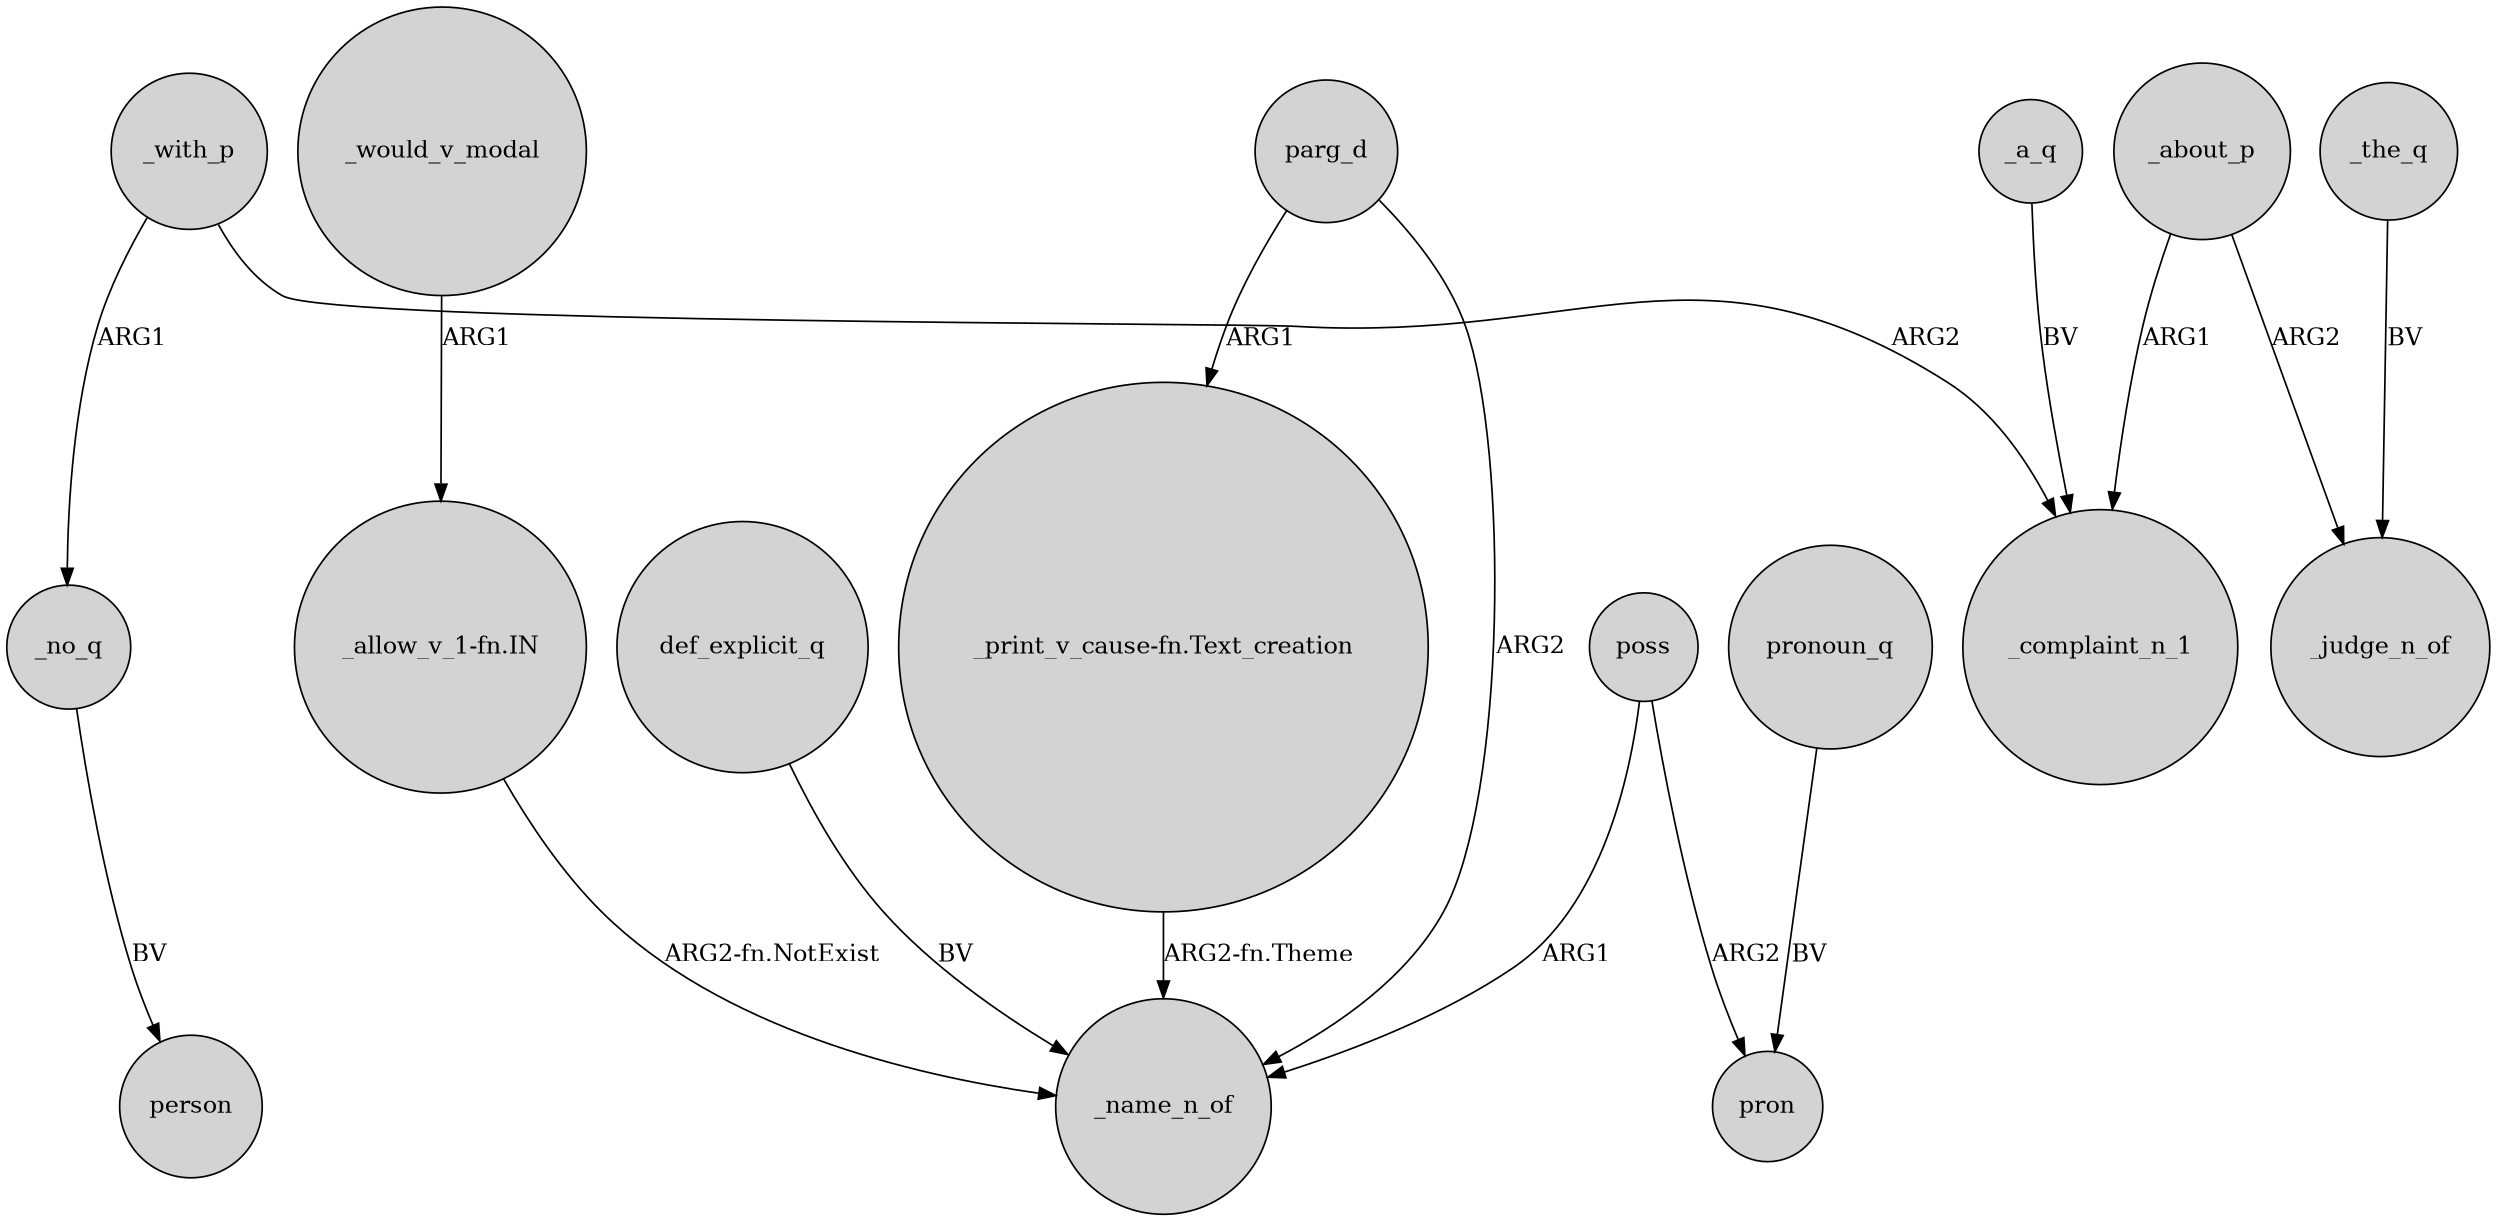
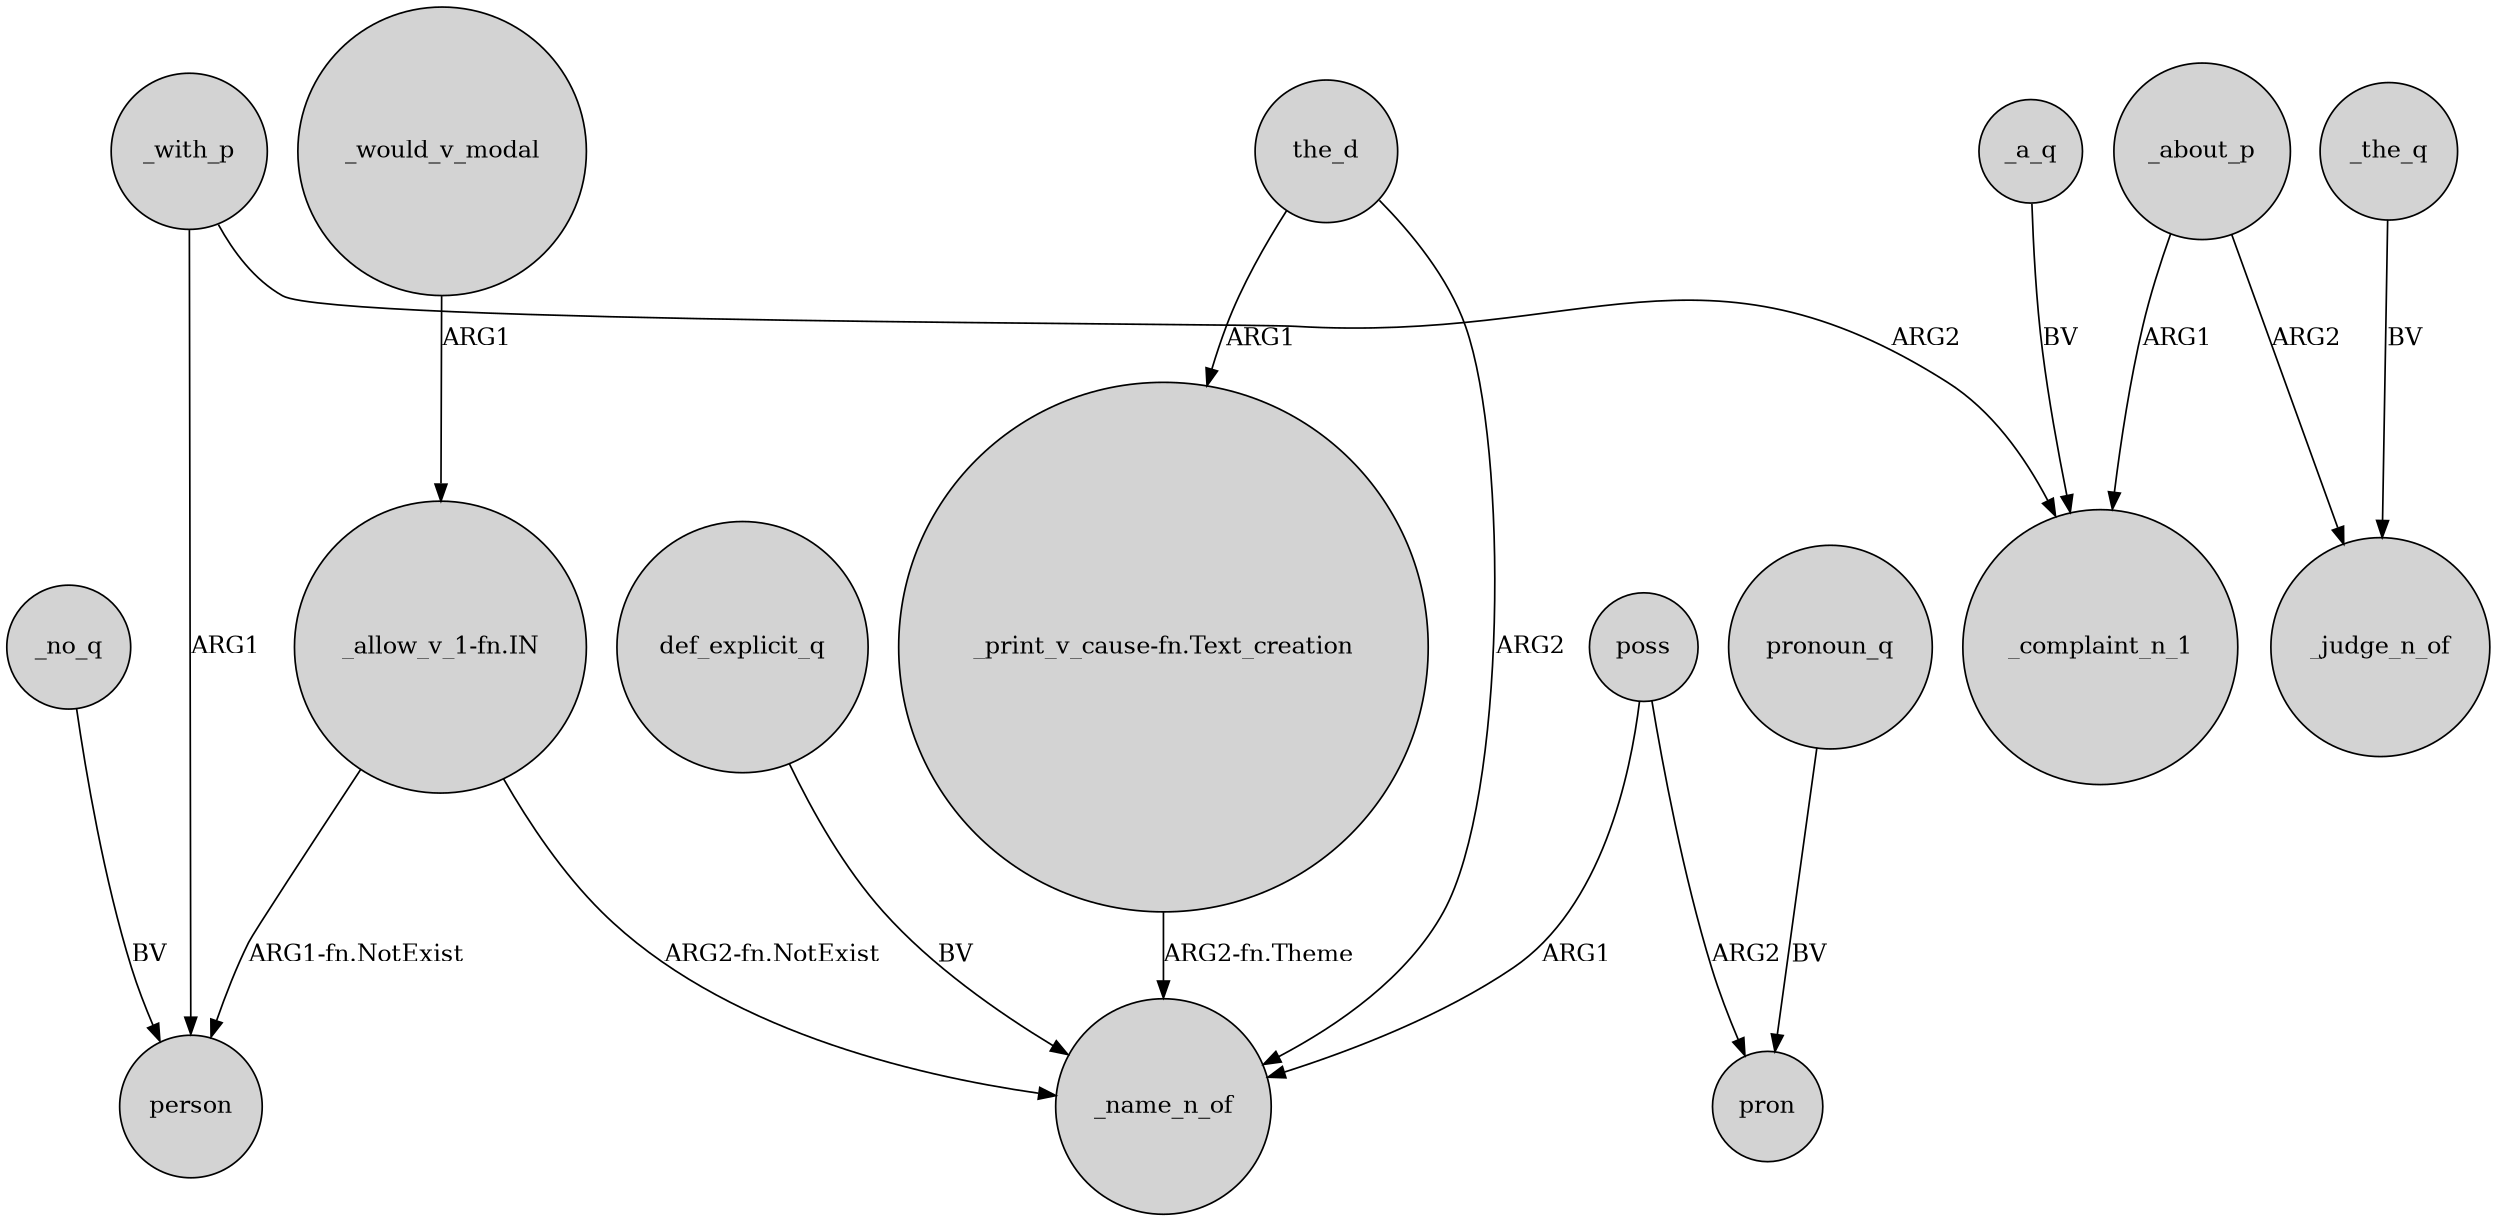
(1326, 151) -> (1326, 151)
(83, 387) -> (190, 624)
none -> (281, 891)
